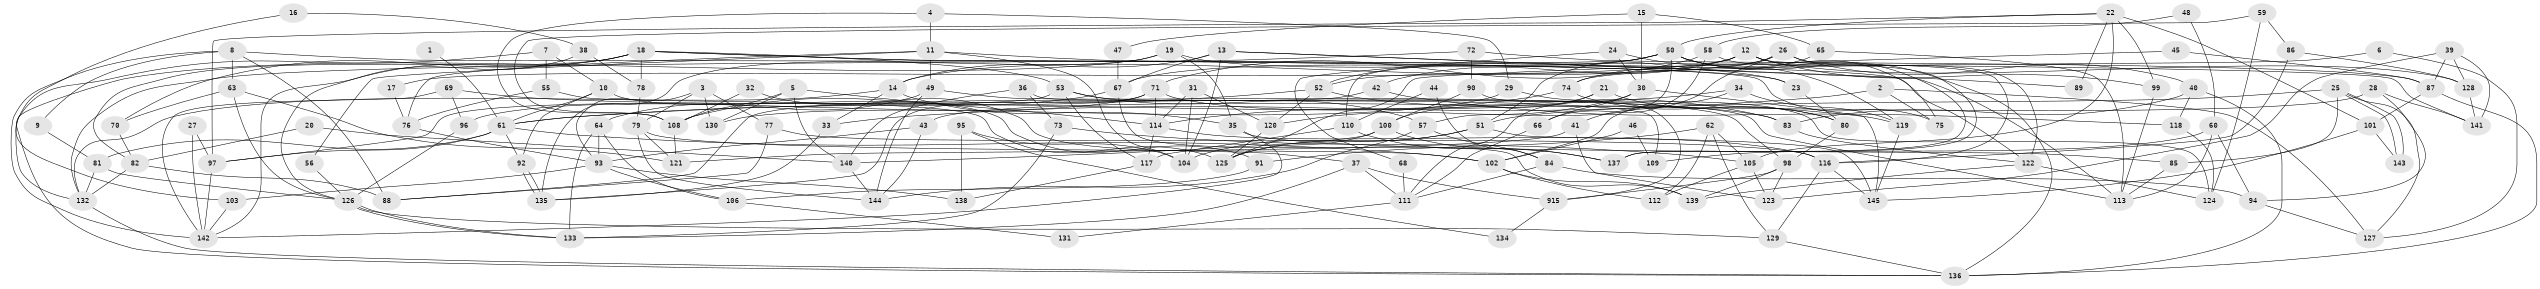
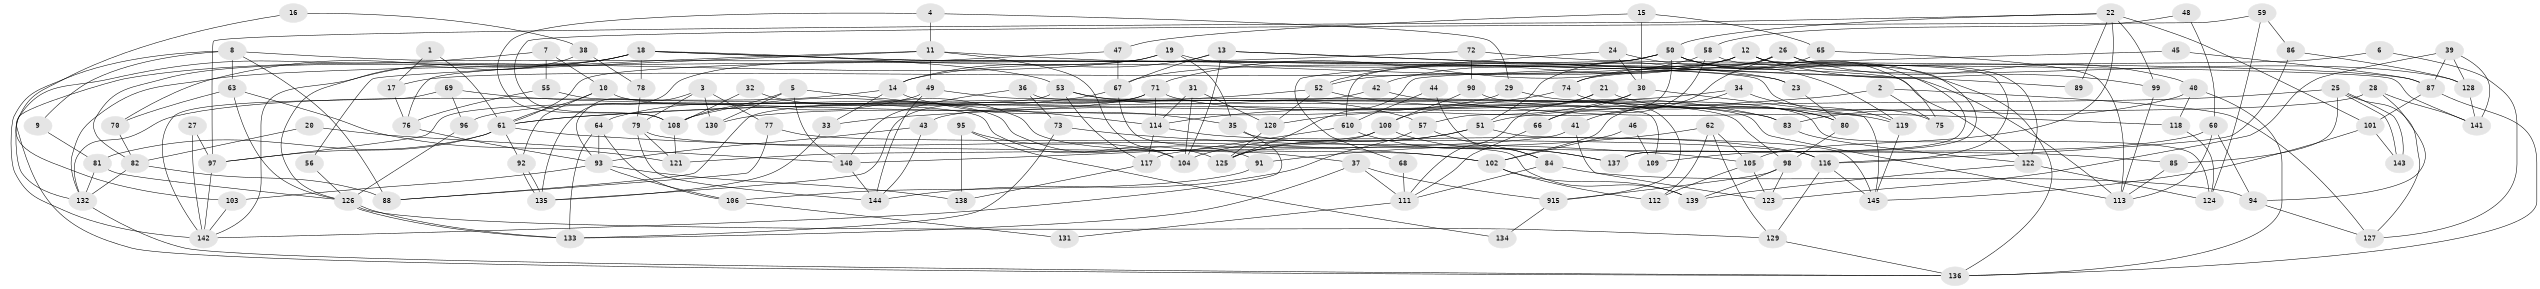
none -> (802, 63)
none -> (409, 72)
(1348, 126) -> (1348, 126)
